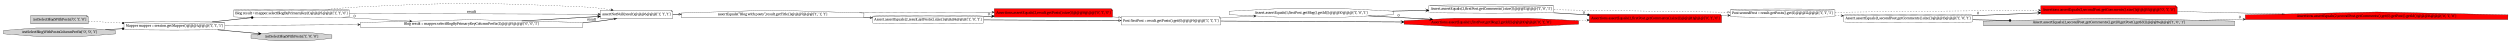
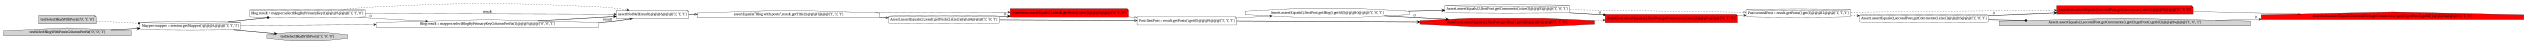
(114, 29) -> (124, 29)
(59, 32) -> (67, 32)
